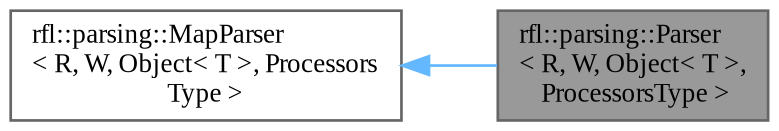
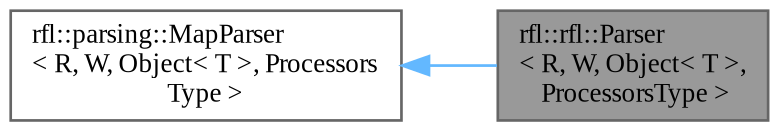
(633, 66) -> (633, 66)
